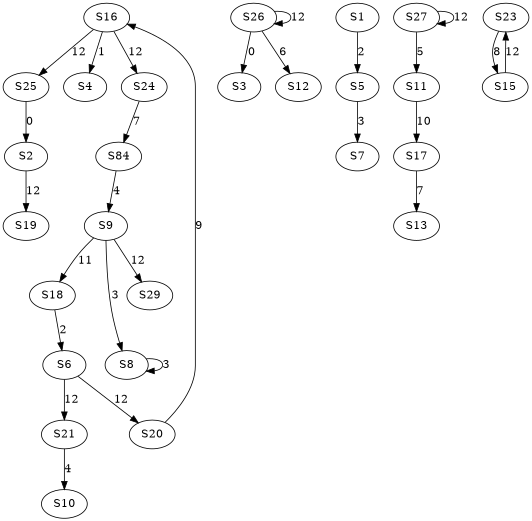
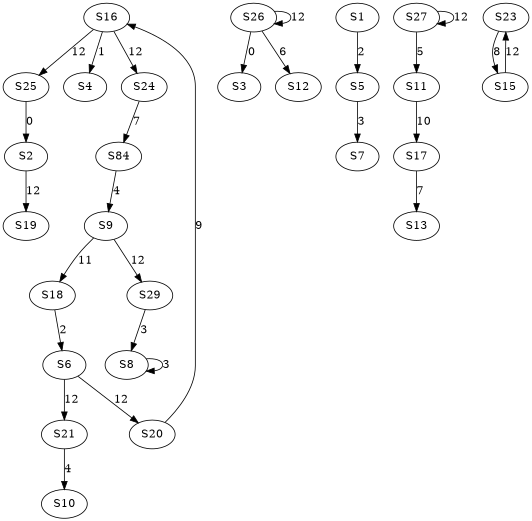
(109, 292) -> (140, 326)
